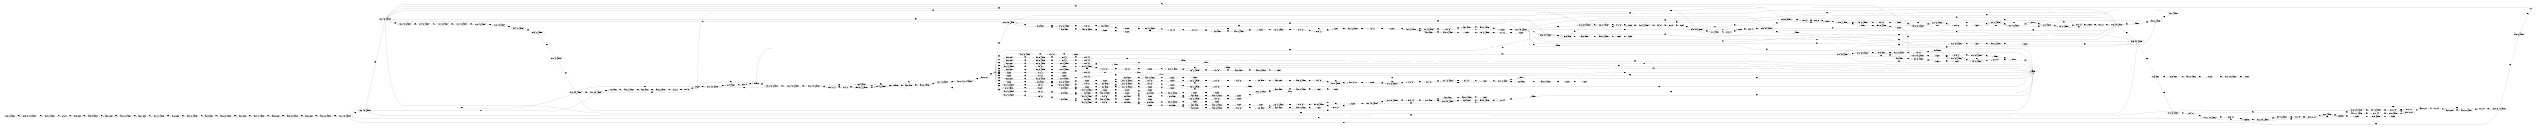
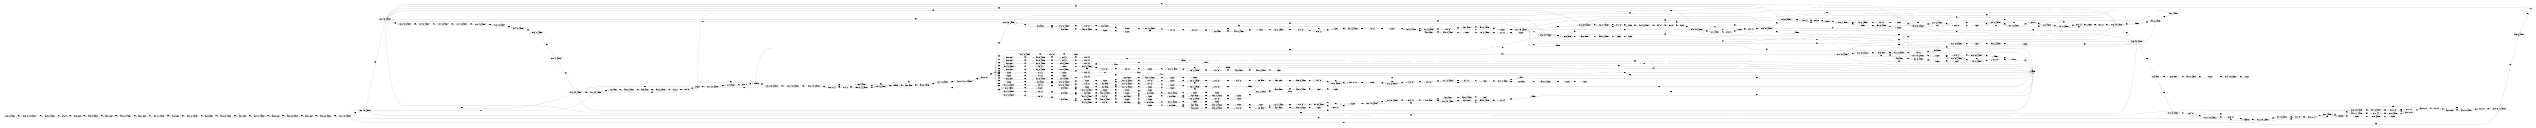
(2253, 113) -> (2220, 115)
